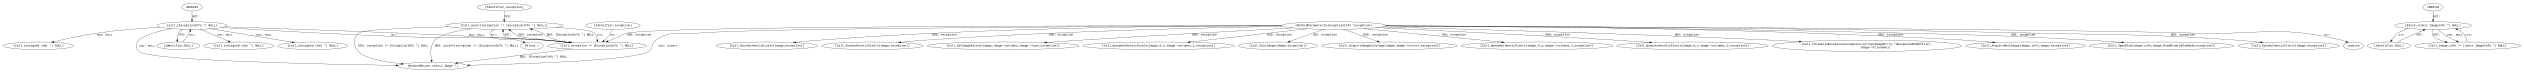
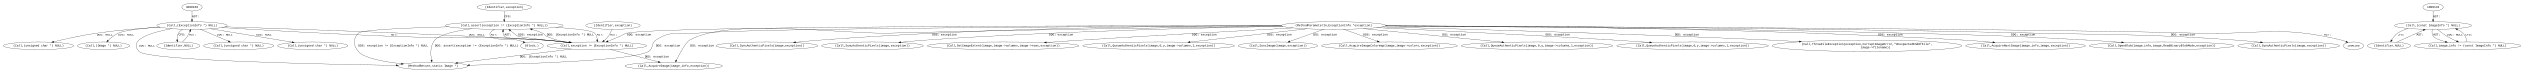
(2433, 26) -> (2433, 26)
(601, 35) -> (601, 35)
none -> (104, 46)
(668, 46) -> (668, 46)
none -> (674, 66)
